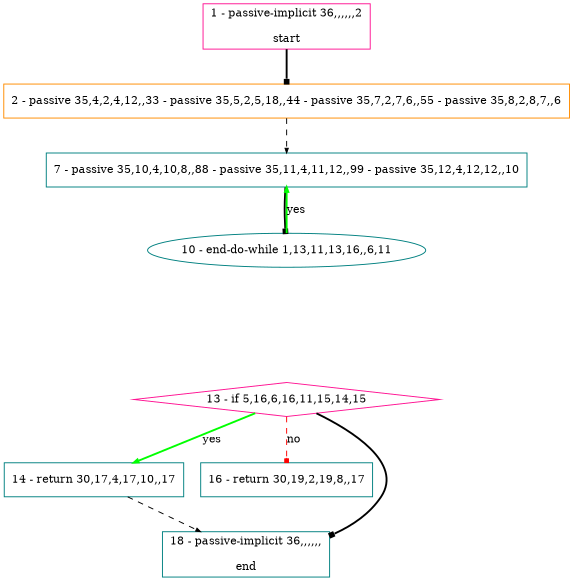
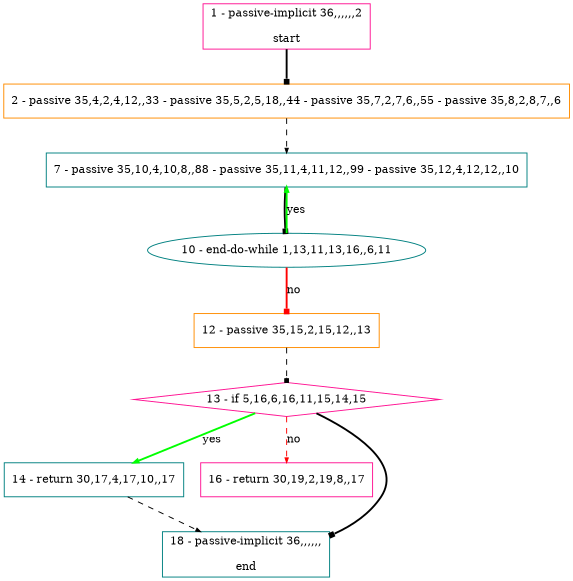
none -> (287, 331)
(287, 437) -> (287, 437)
(287, 480) -> (287, 480)
